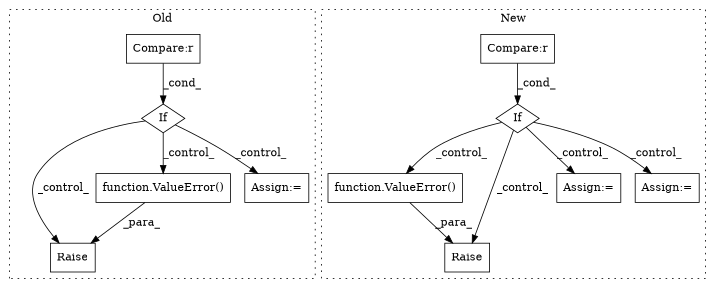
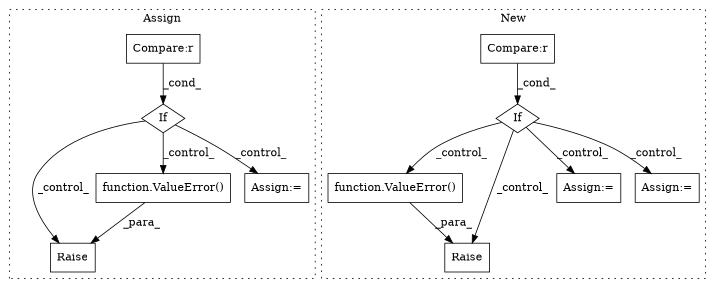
(162, 19) -> (162, 19)
